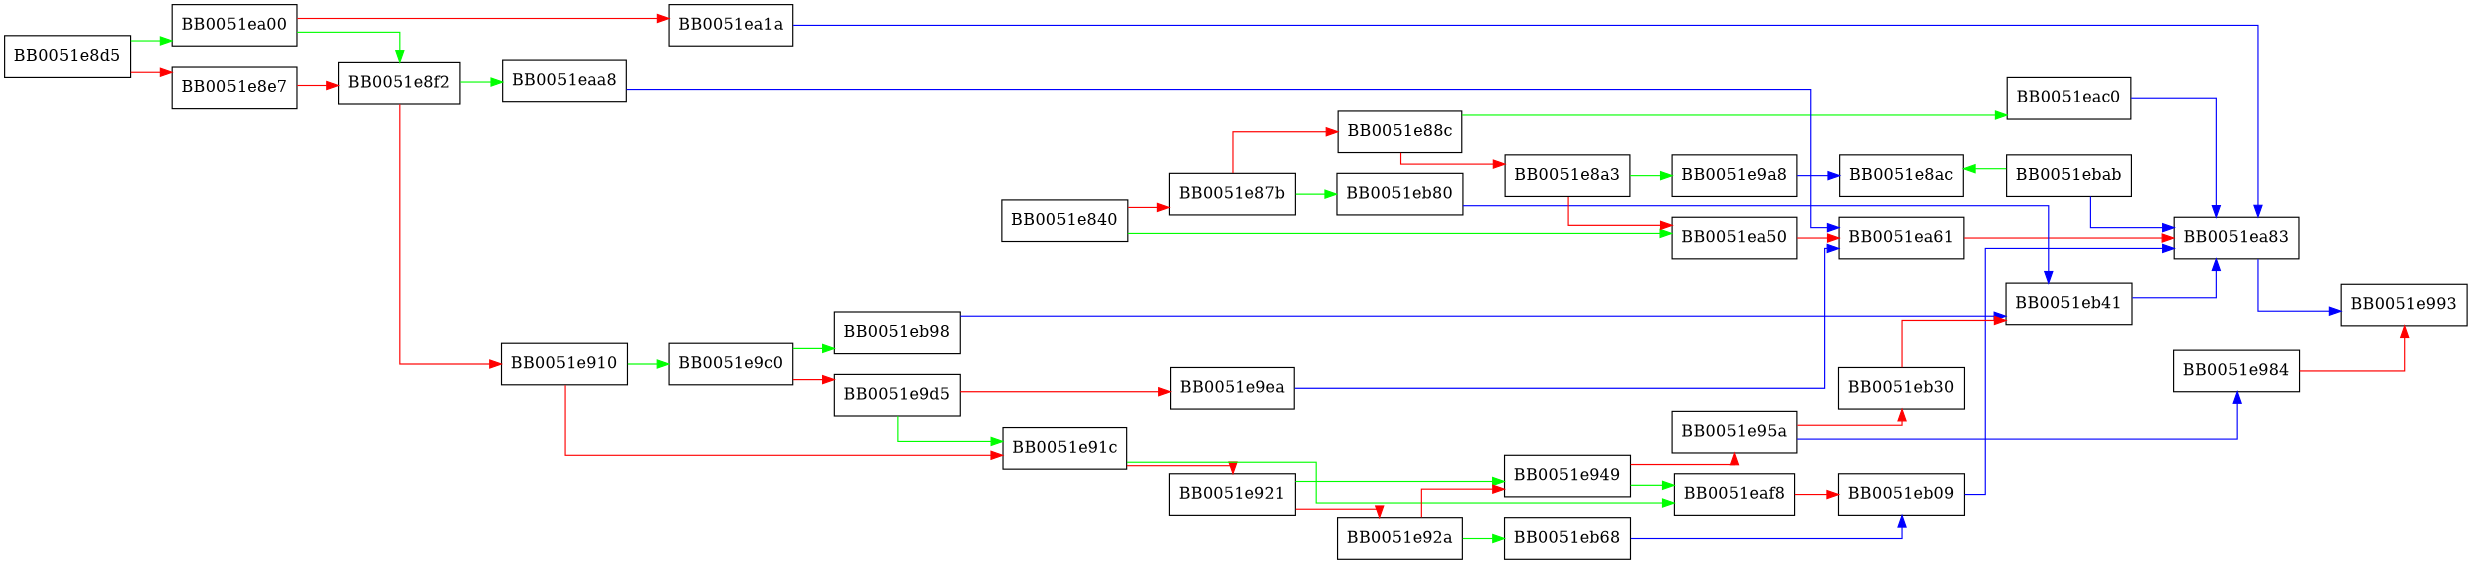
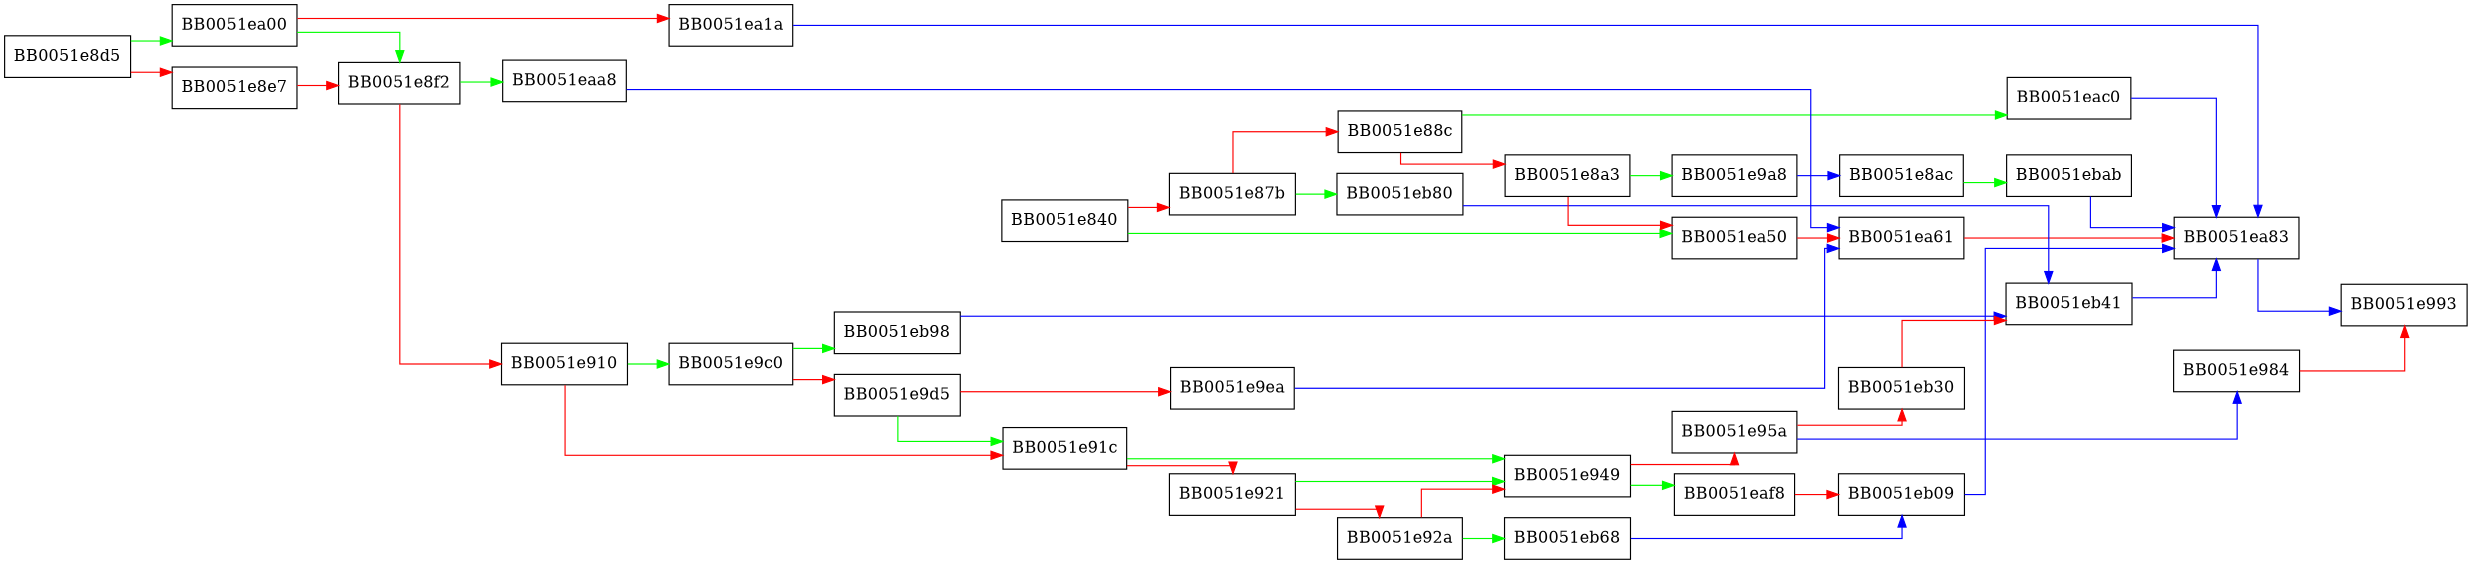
(1991, 169) -> (1979, 183)
(1389, 503) -> (1310, 459)
